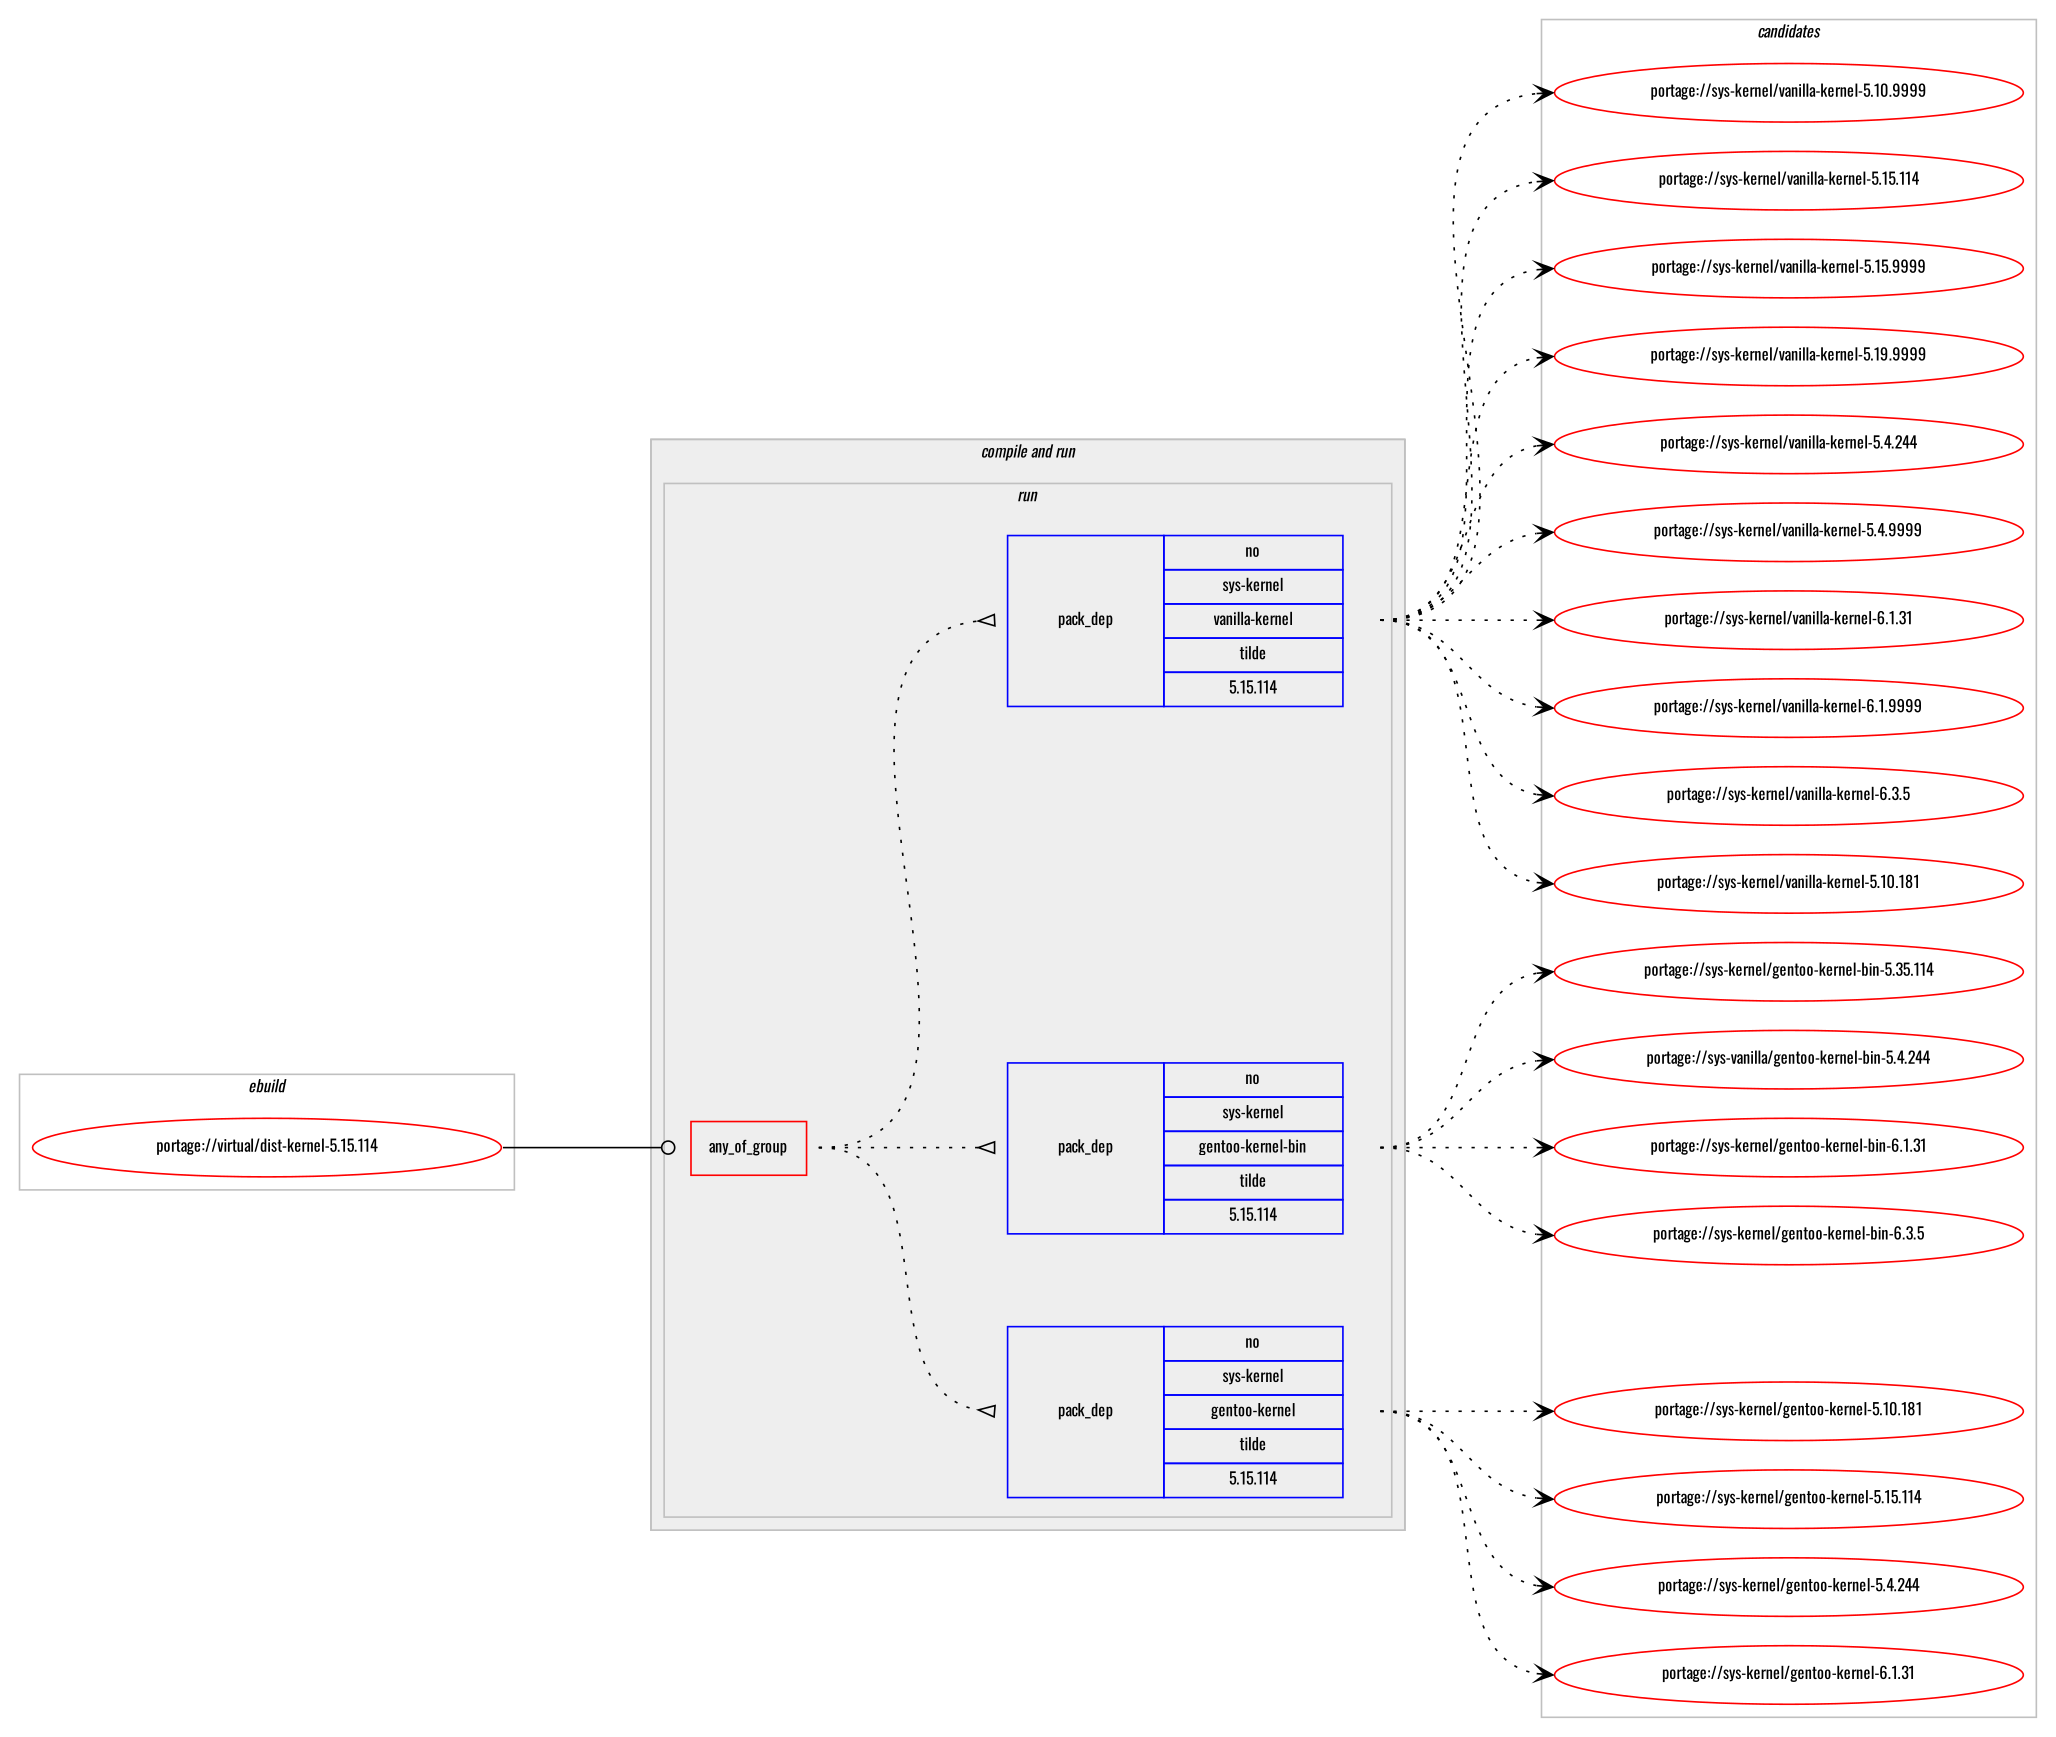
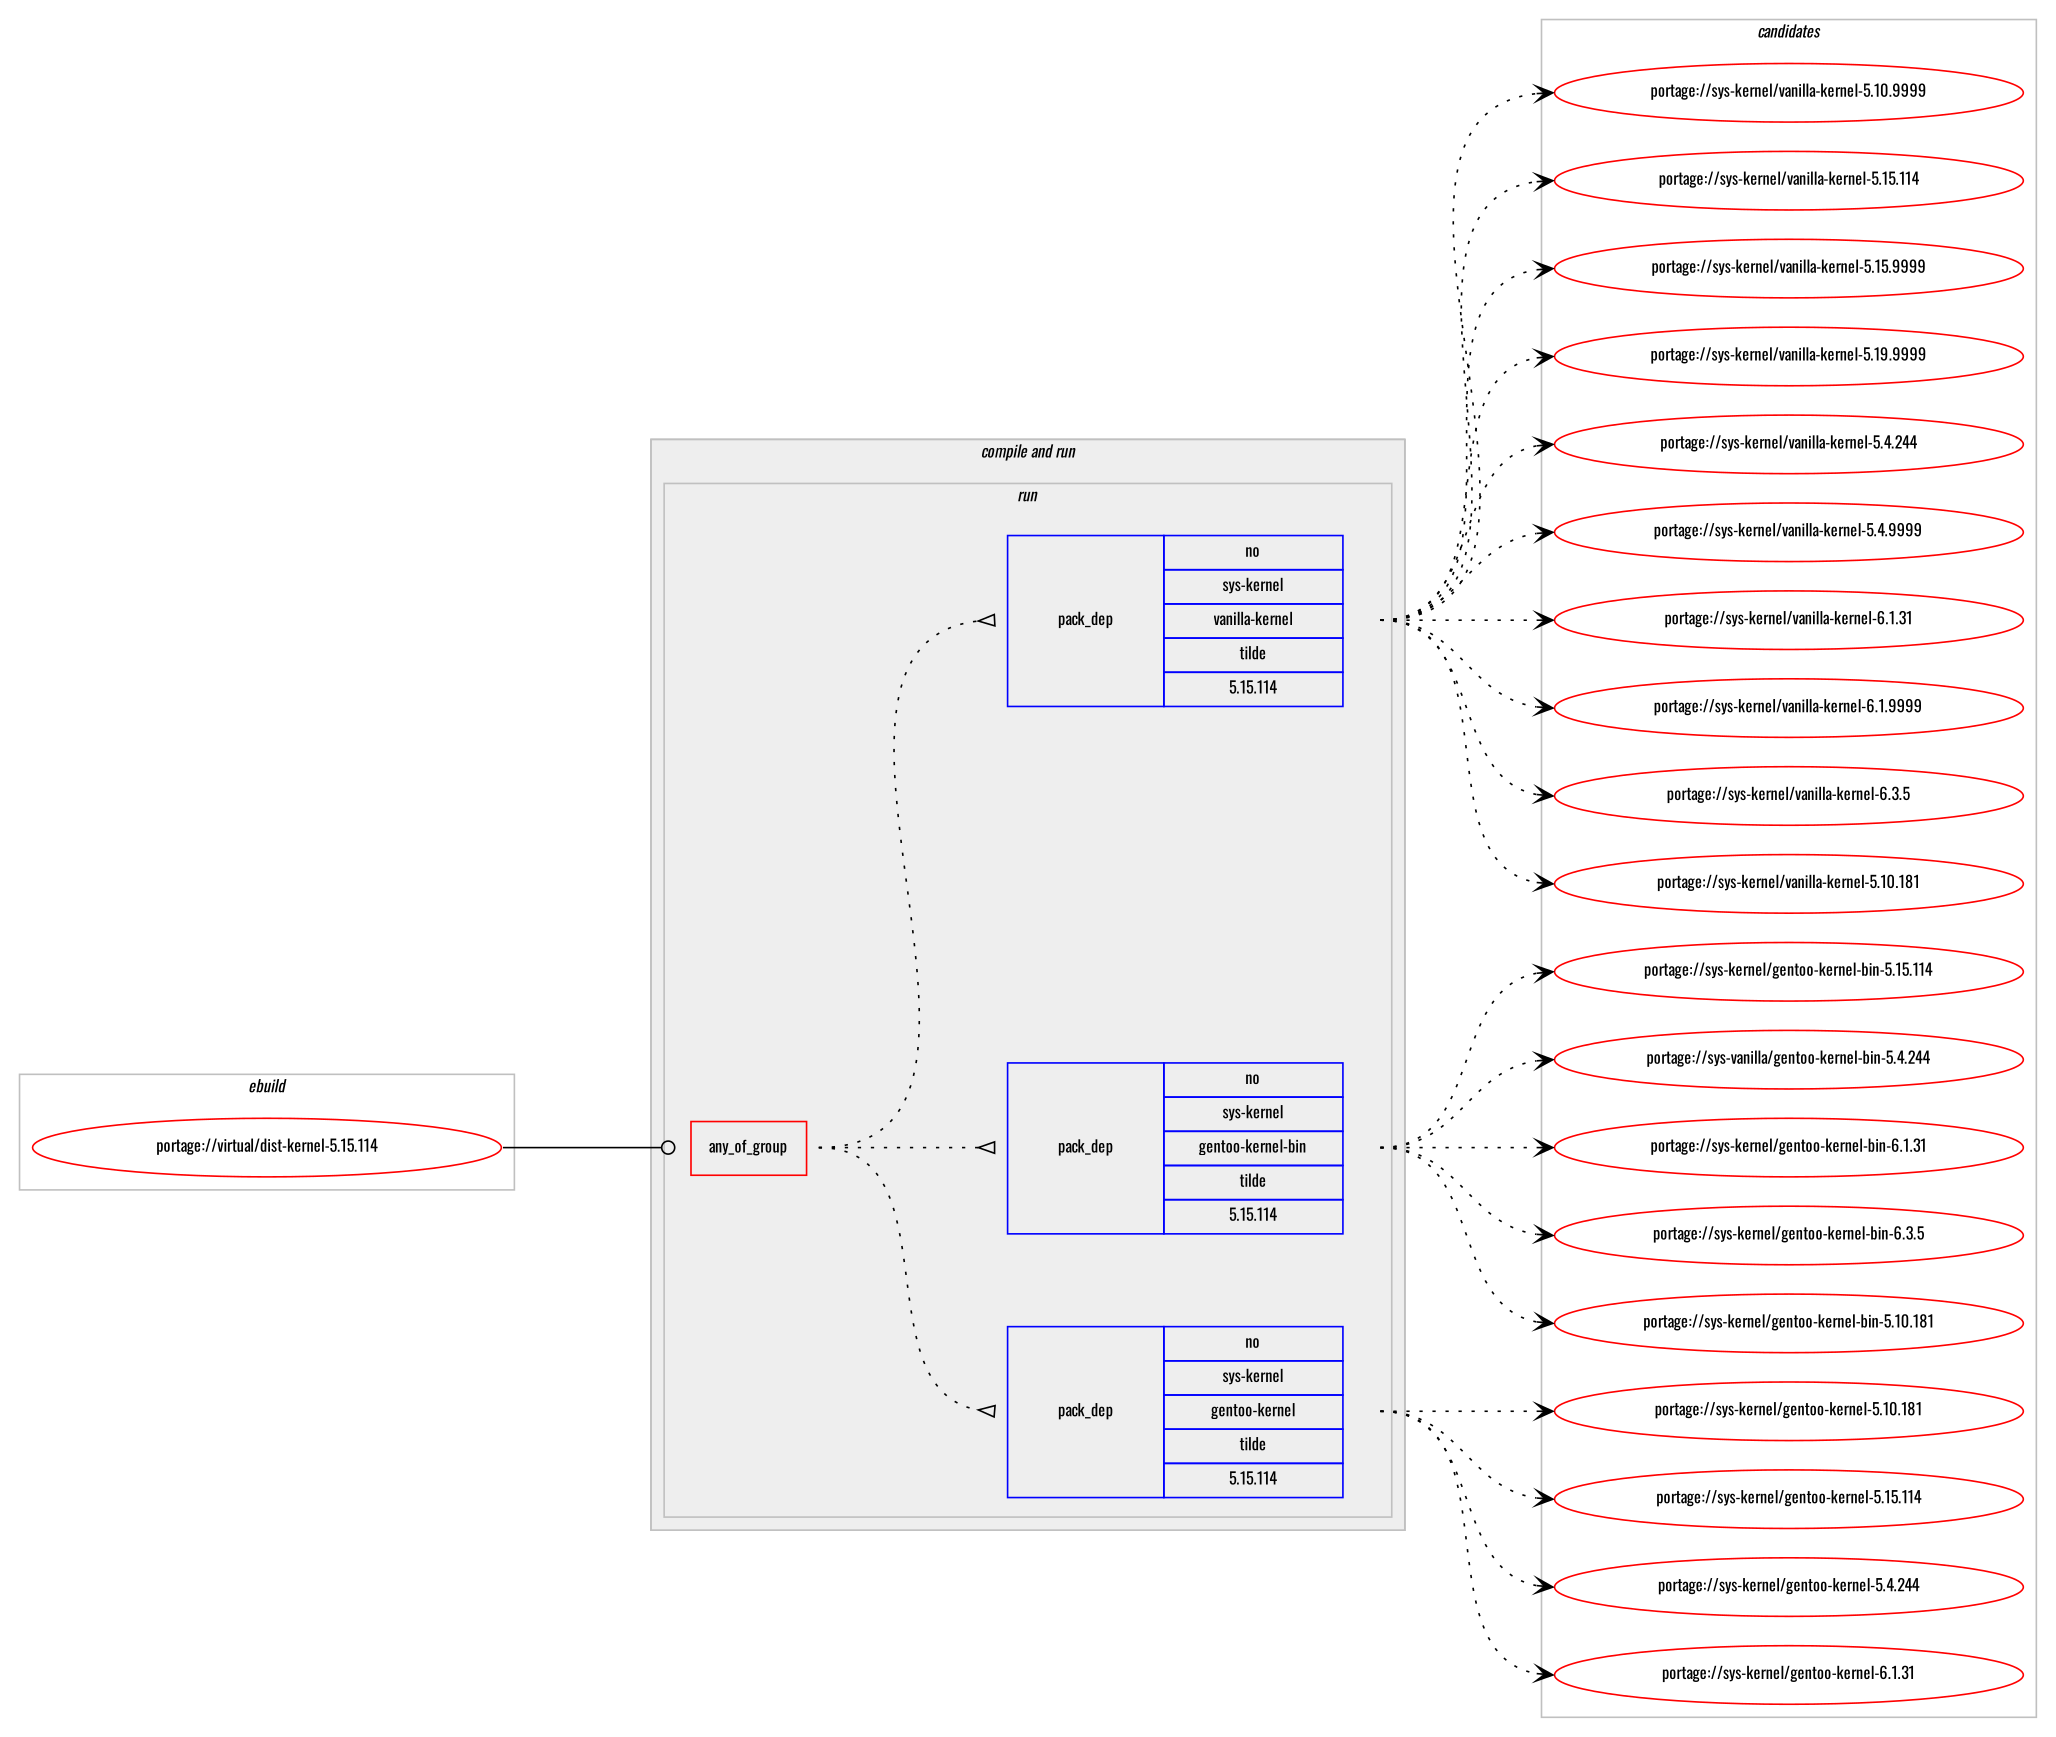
(1789, 972) -> (1789, 972)
none -> (1789, 1323)
